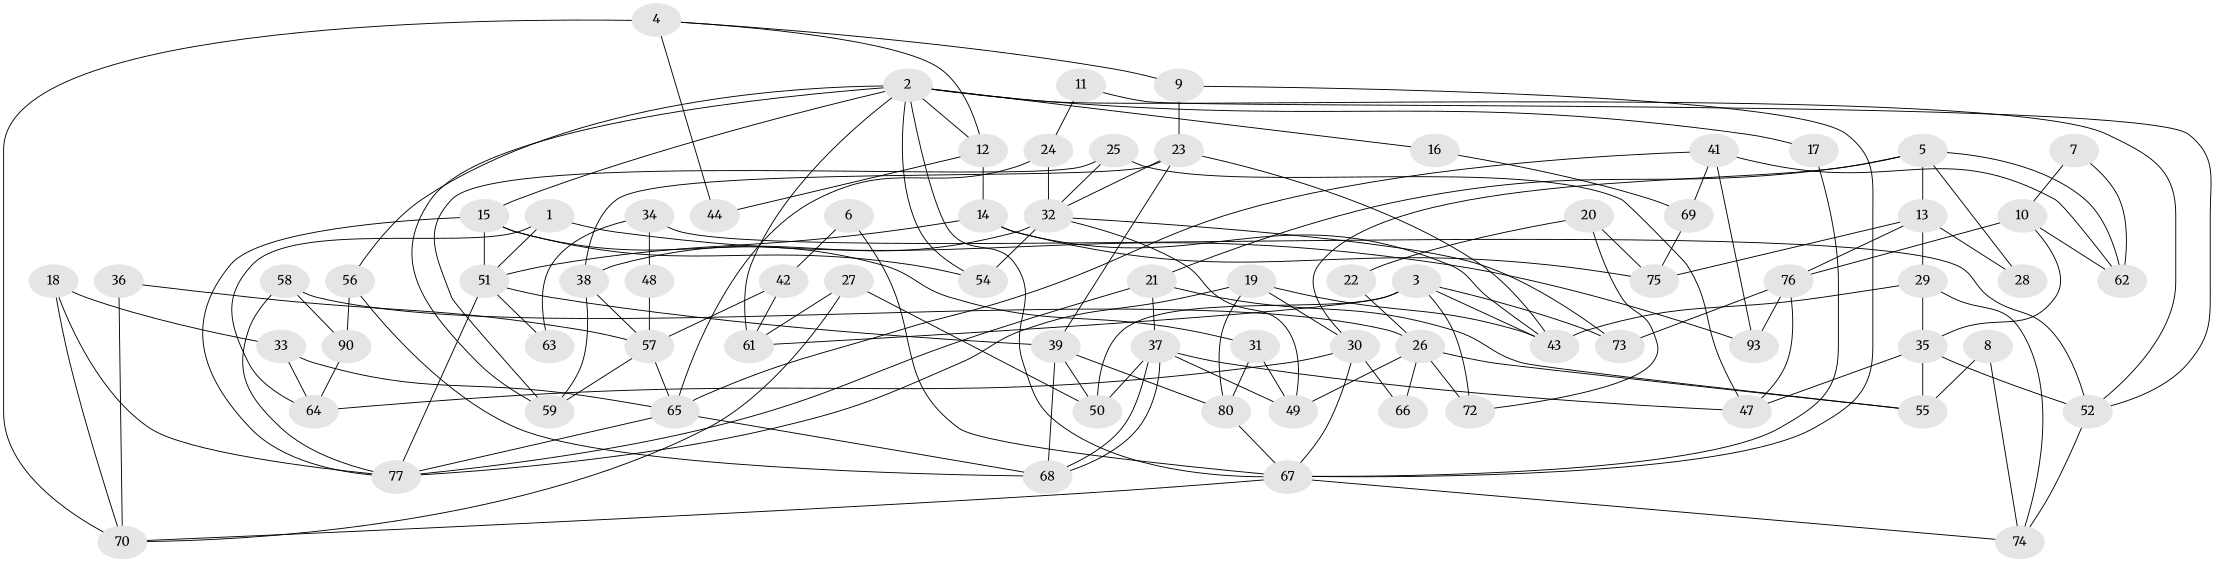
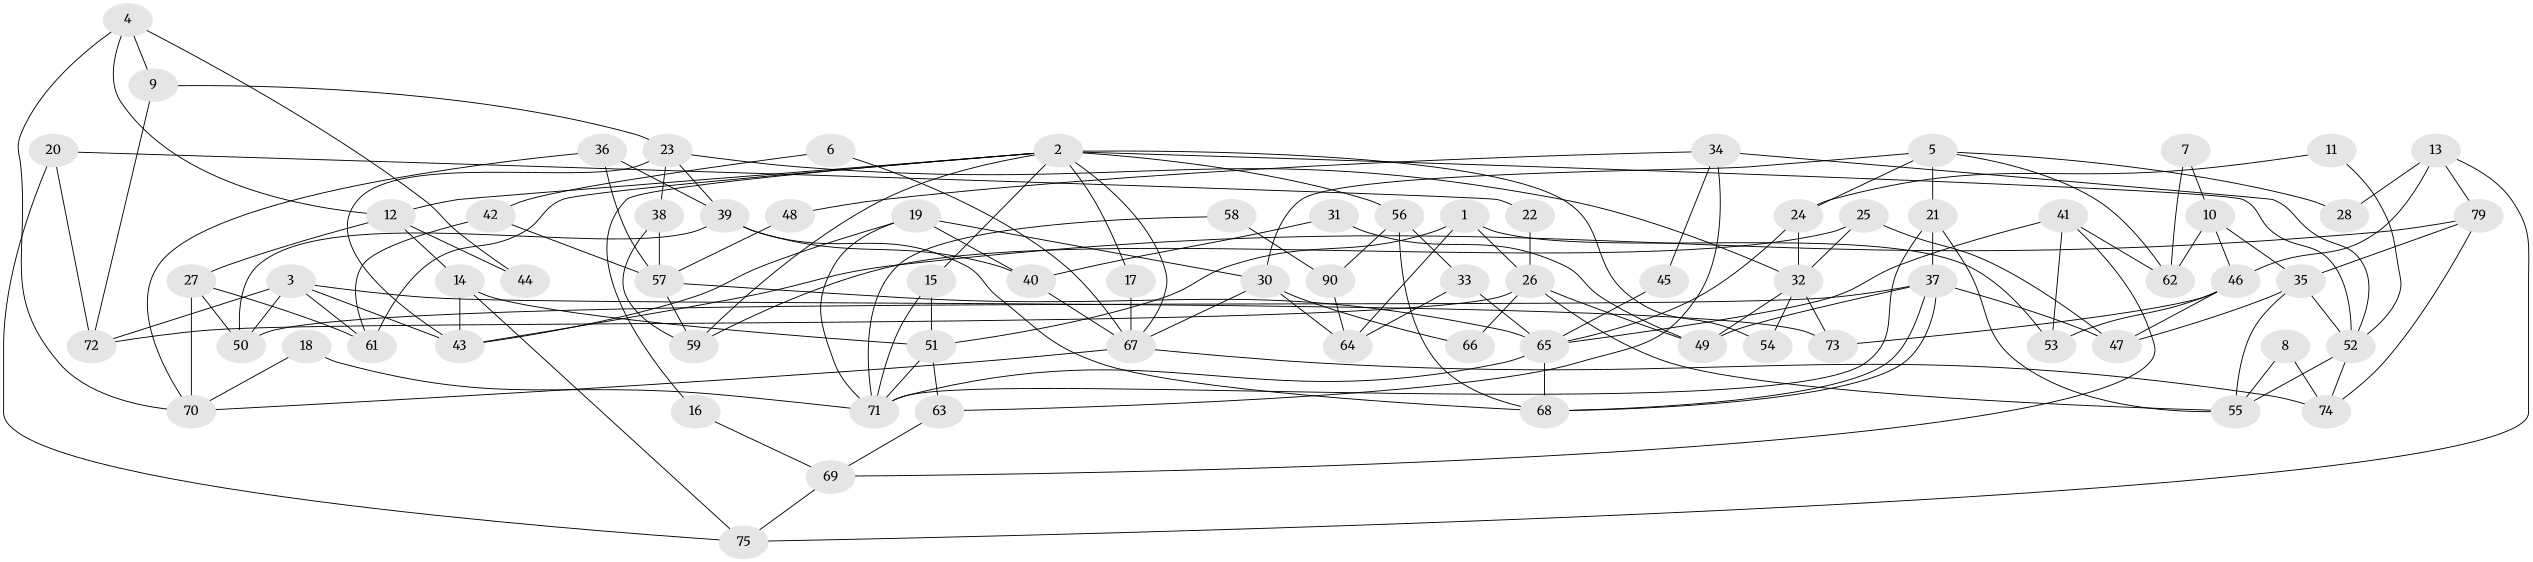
(1923, 183) -> (1863, 184)
(1873, 220) -> (122, 216)
none -> (277, 249)
(816, 249) -> none
(731, 256) -> none
(907, 275) -> none
none -> (1664, 281)
(1788, 281) -> (2236, 281)
(1923, 281) -> (2479, 216)
(853, 314) -> (1497, 248)
(164, 321) -> (1442, 258)
(768, 325) -> (683, 193)
(1754, 346) -> (2052, 346)
none -> (2293, 379)
(1226, 412) -> (1031, 281)
none -> (885, 444)
(396, 477) -> (874, 412)
